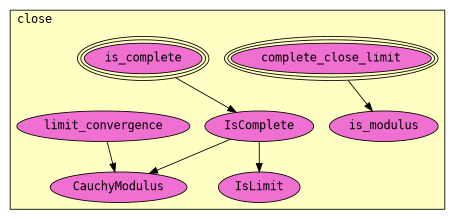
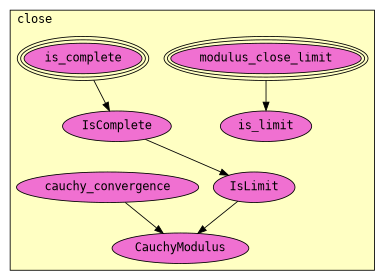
(331, 58) -> (266, 58)
(103, 126) -> (108, 187)
(384, 126) -> (266, 126)
(194, 155) -> (221, 215)
